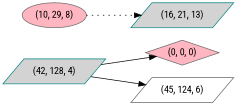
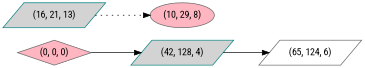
(110, 15) -> (119, 15)
(125, 61) -> (113, 53)
(182, 90) -> (310, 53)
